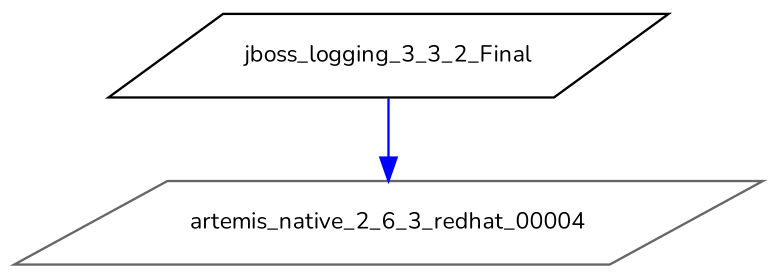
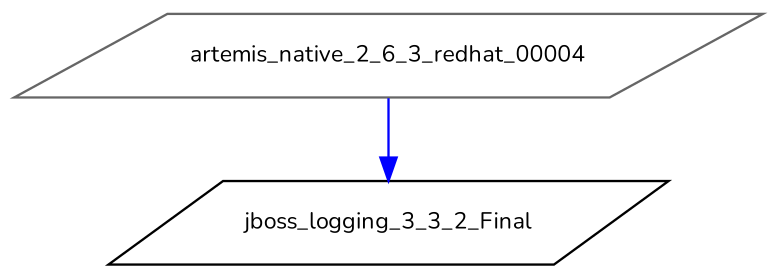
(389, 128) -> (389, 128)
